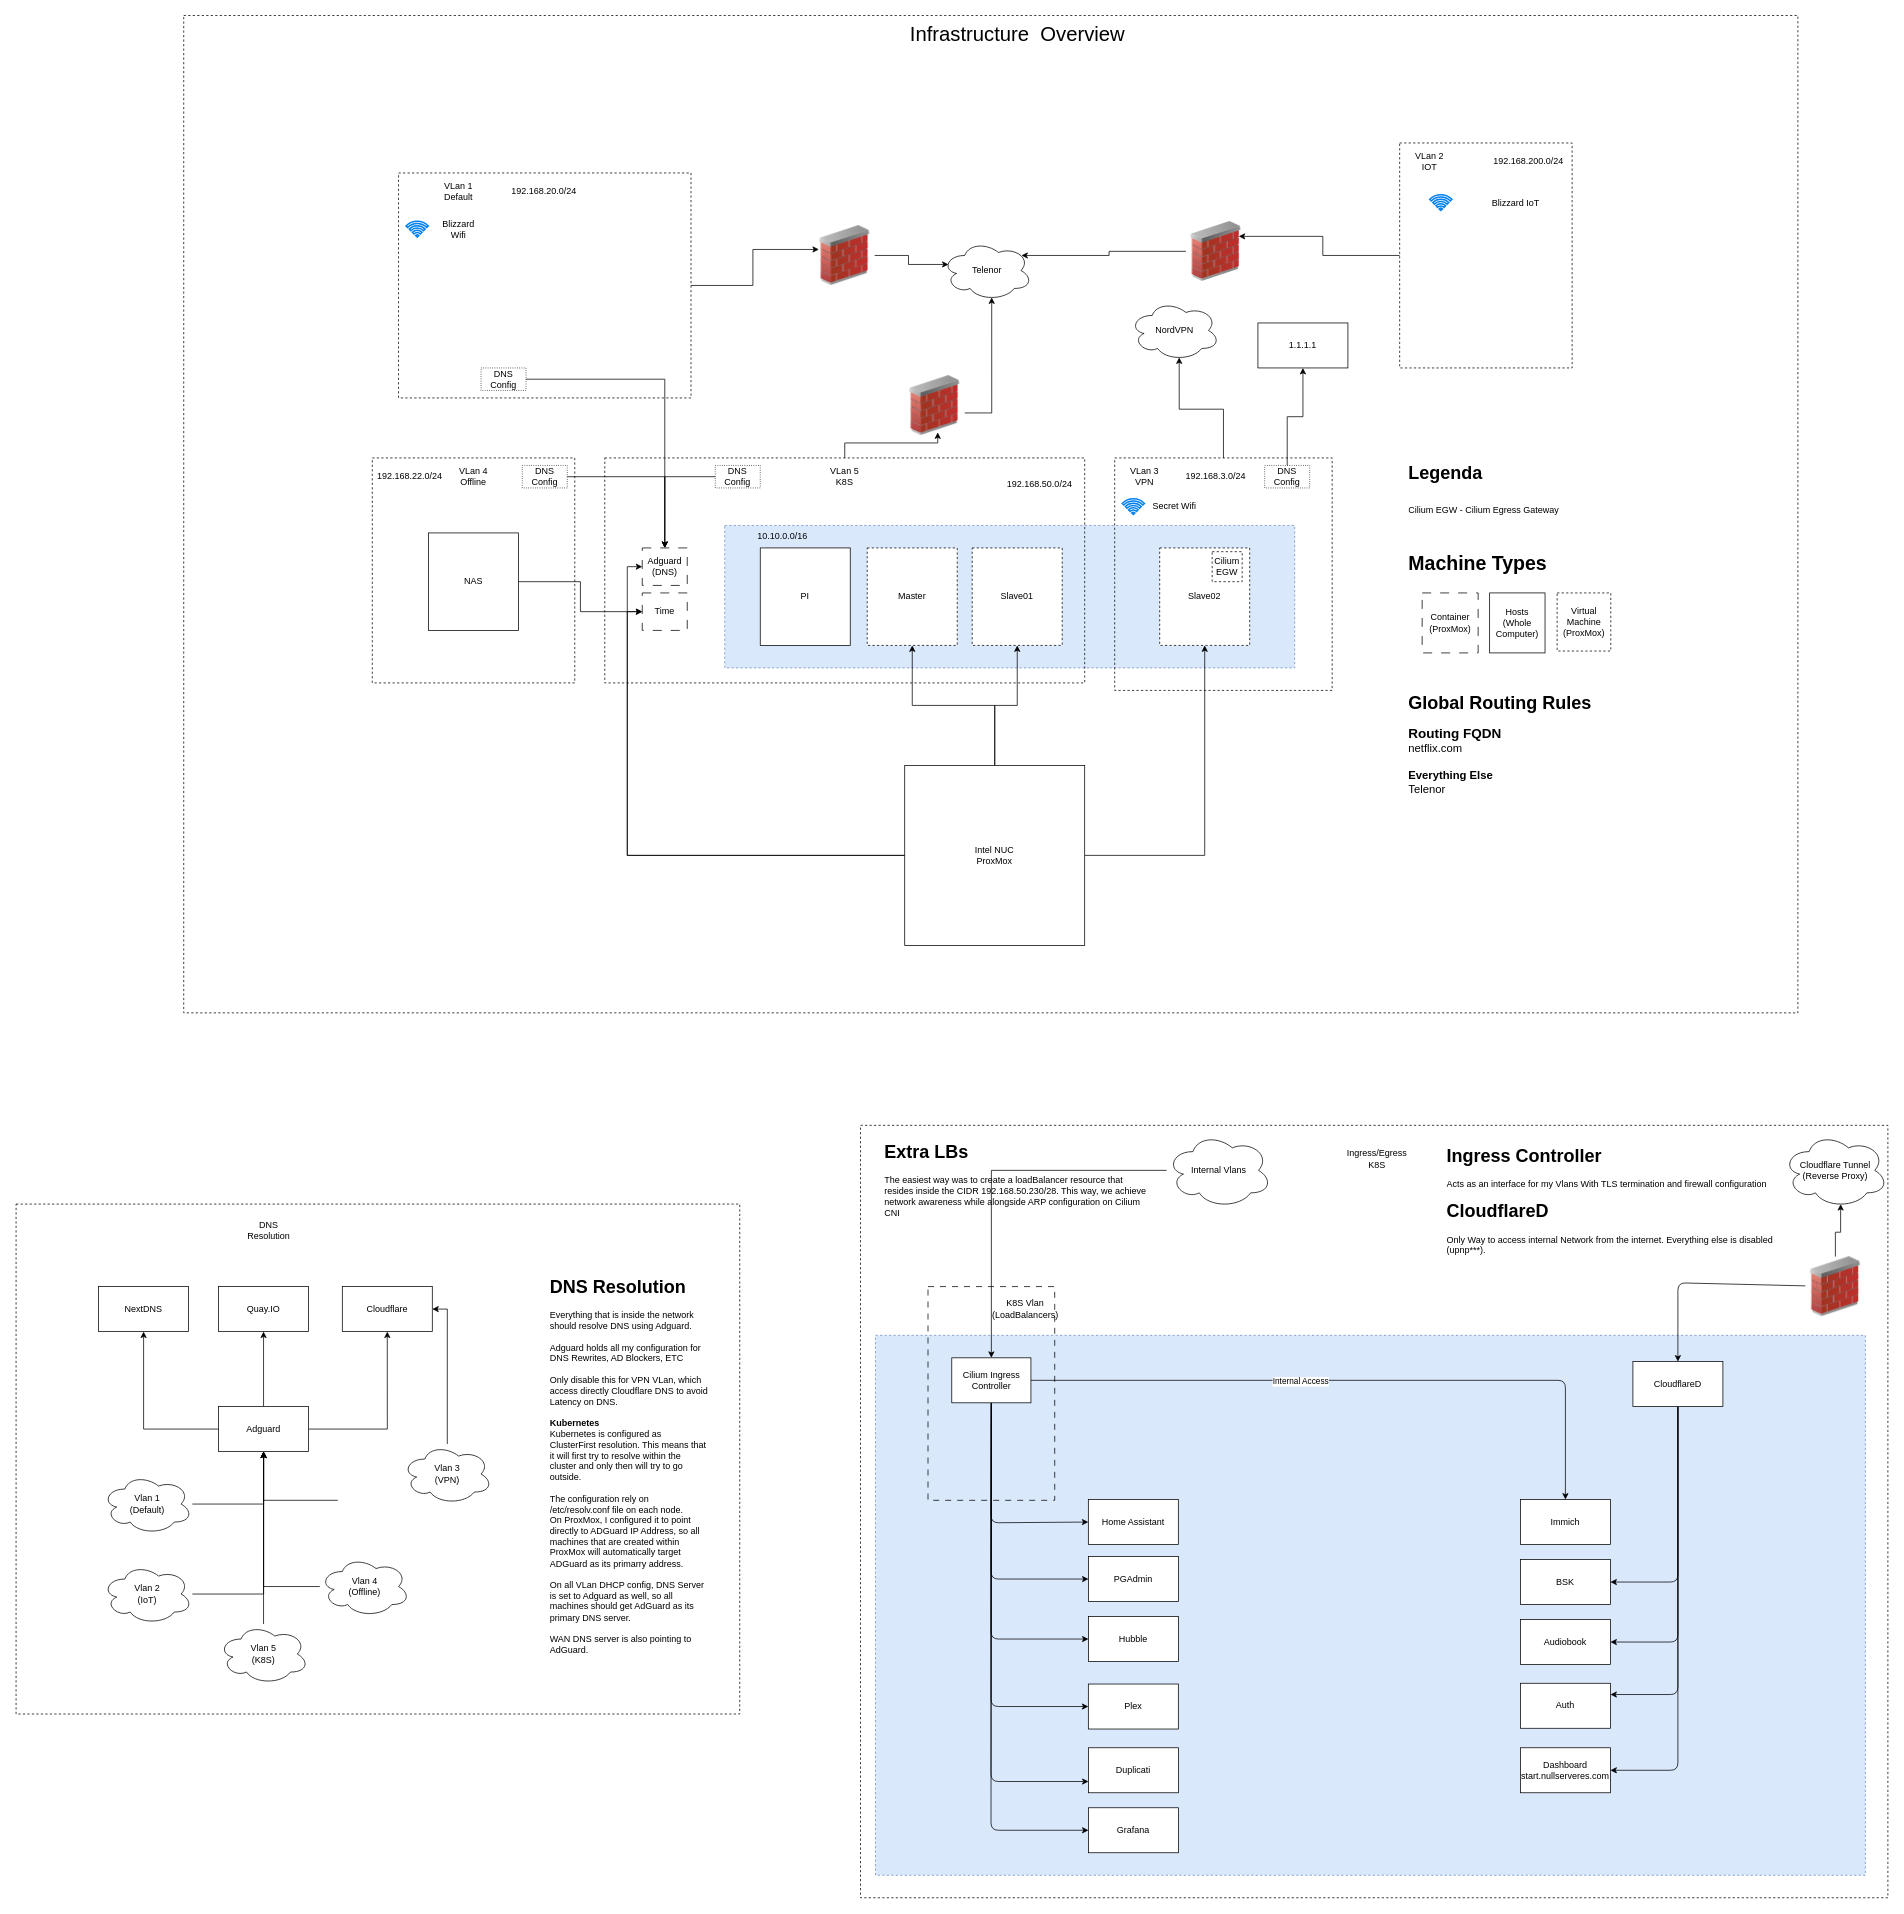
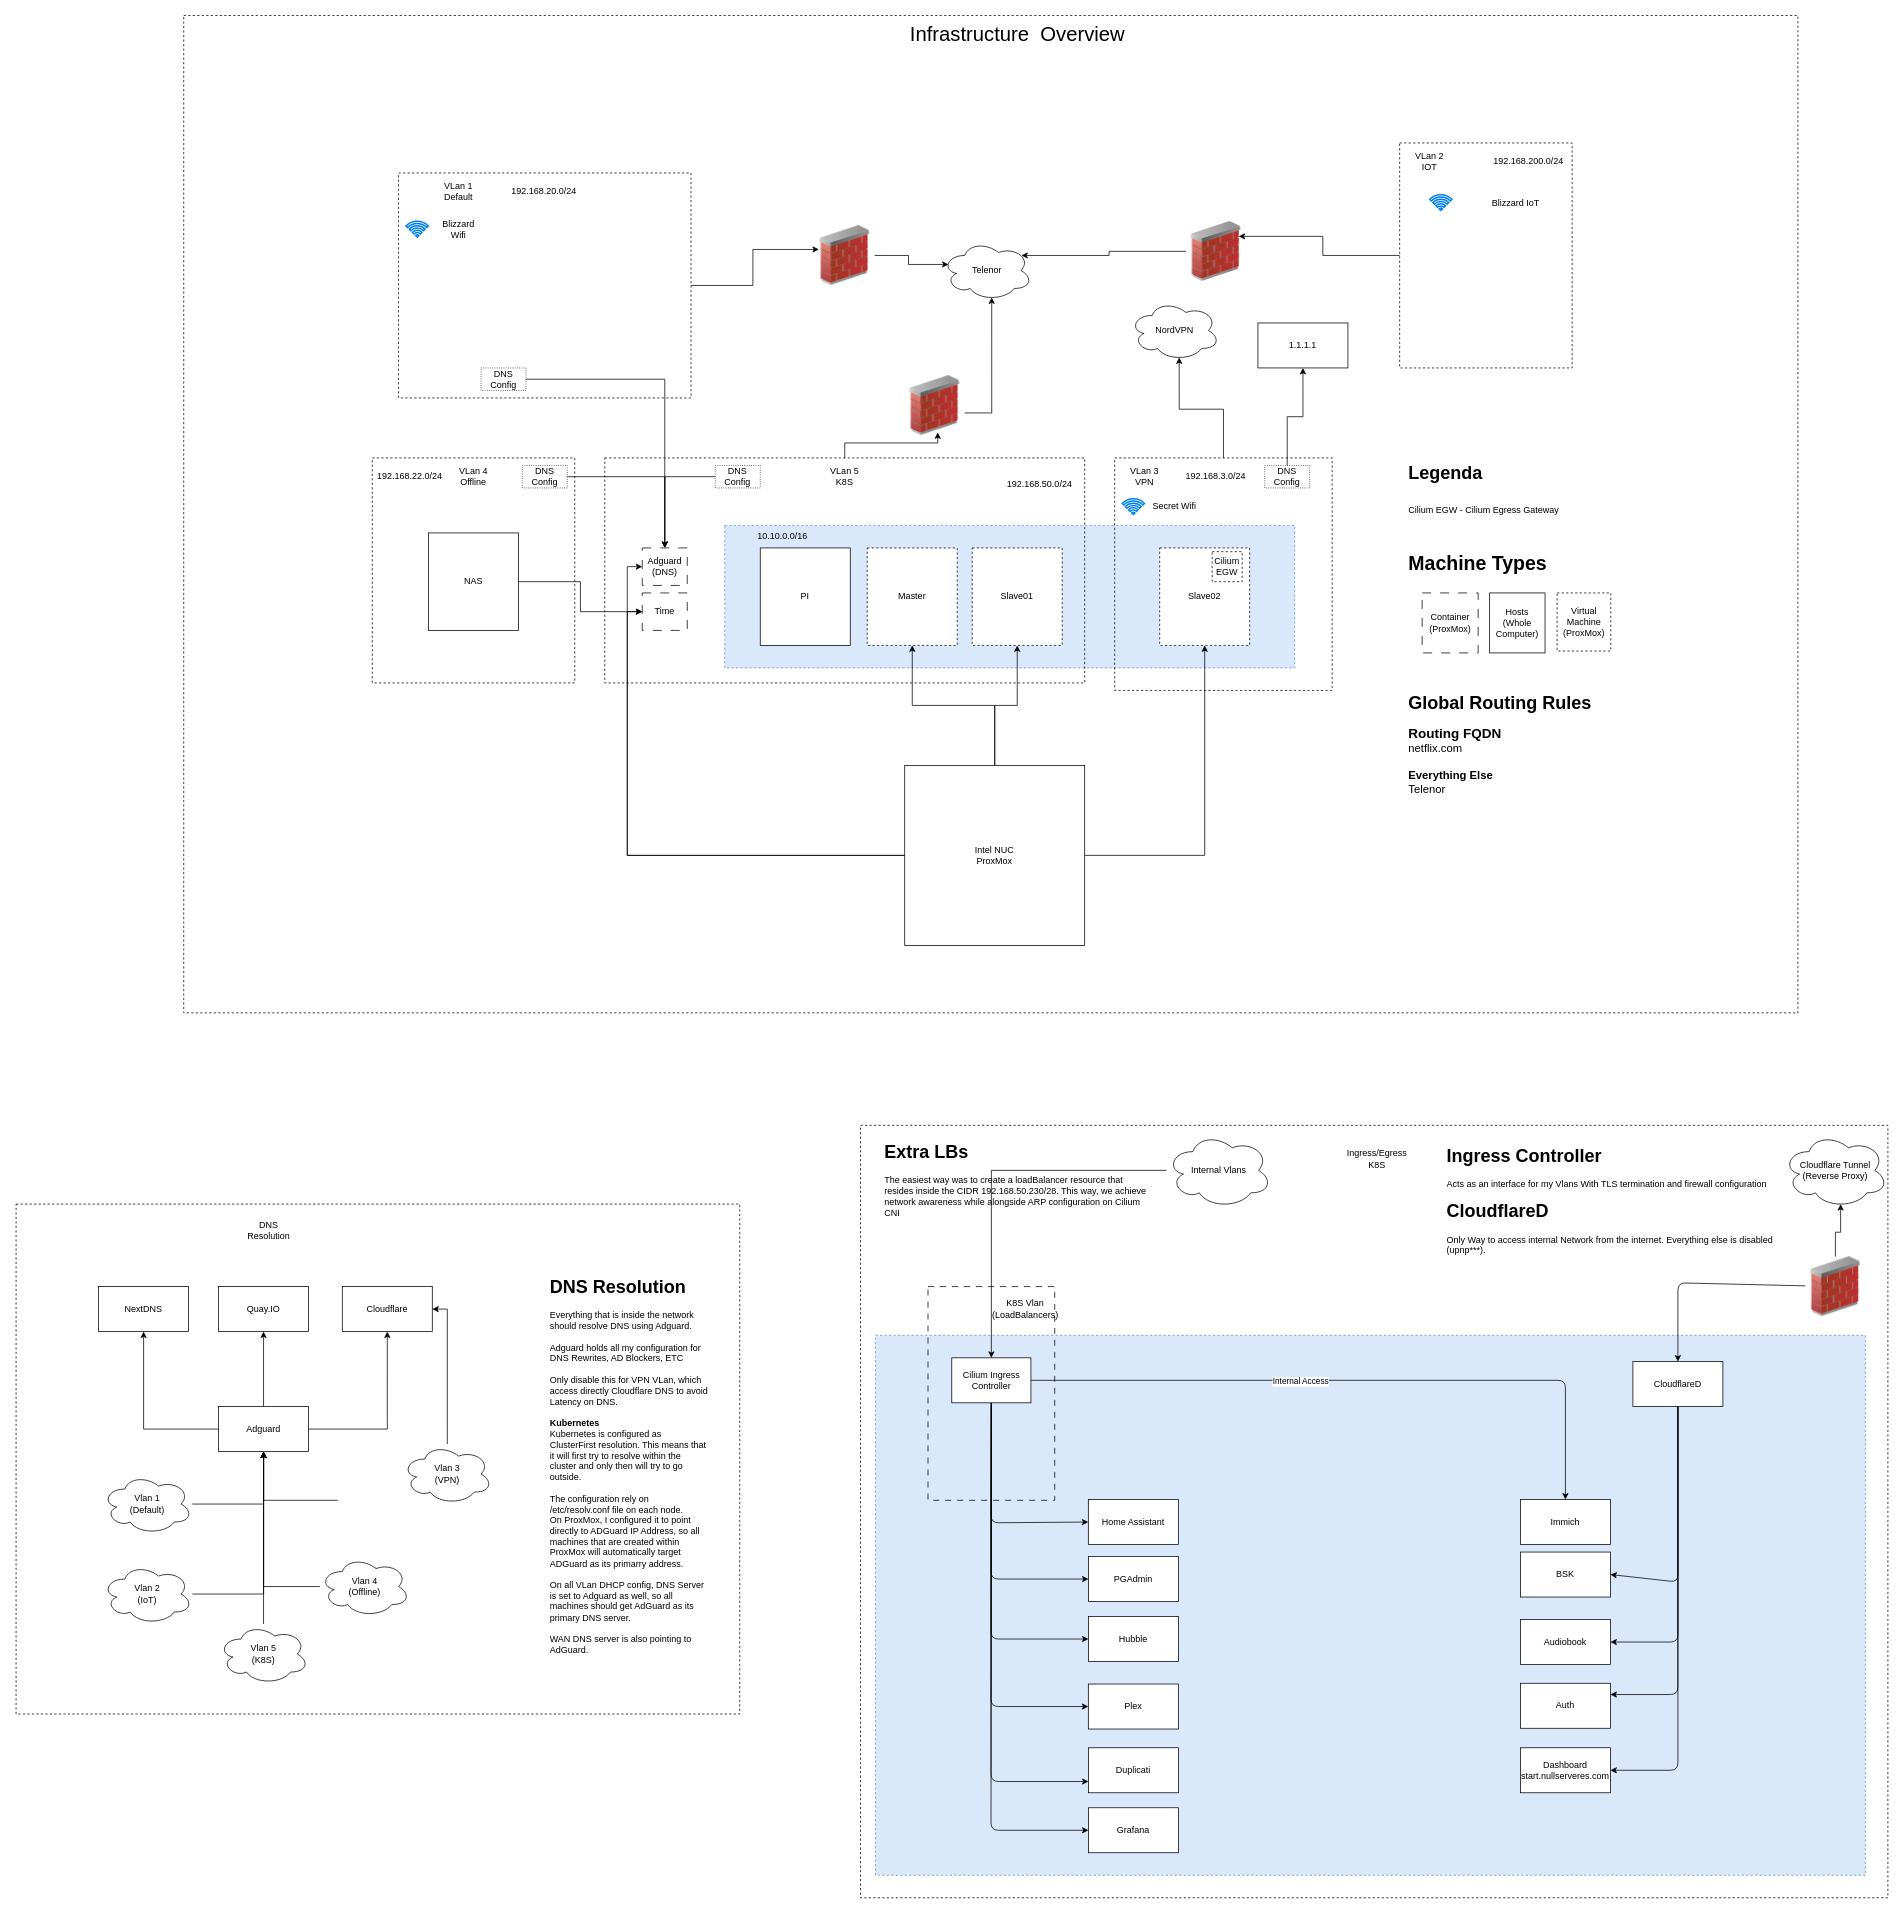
(1566, 1582) -> (1566, 1575)
